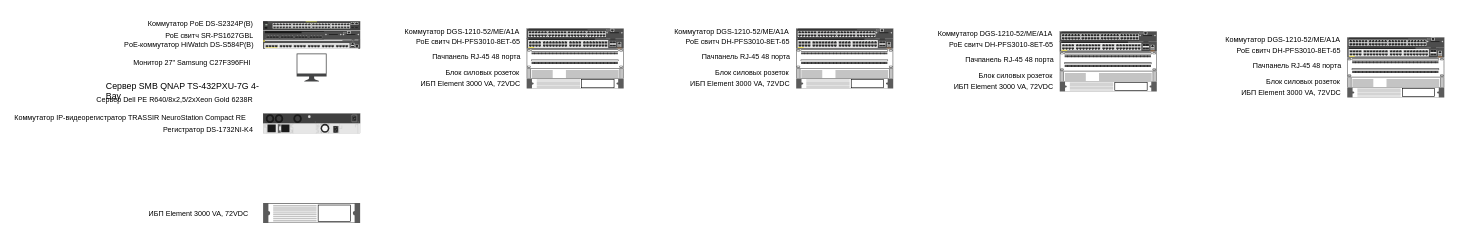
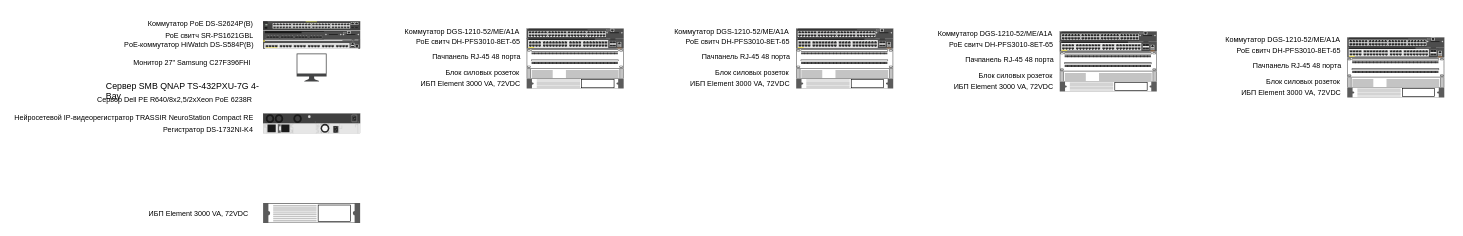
(201, 24) -> (201, 24)
(209, 36) -> (209, 36)
(174, 101) -> (174, 101)
(133, 119) -> (137, 119)
